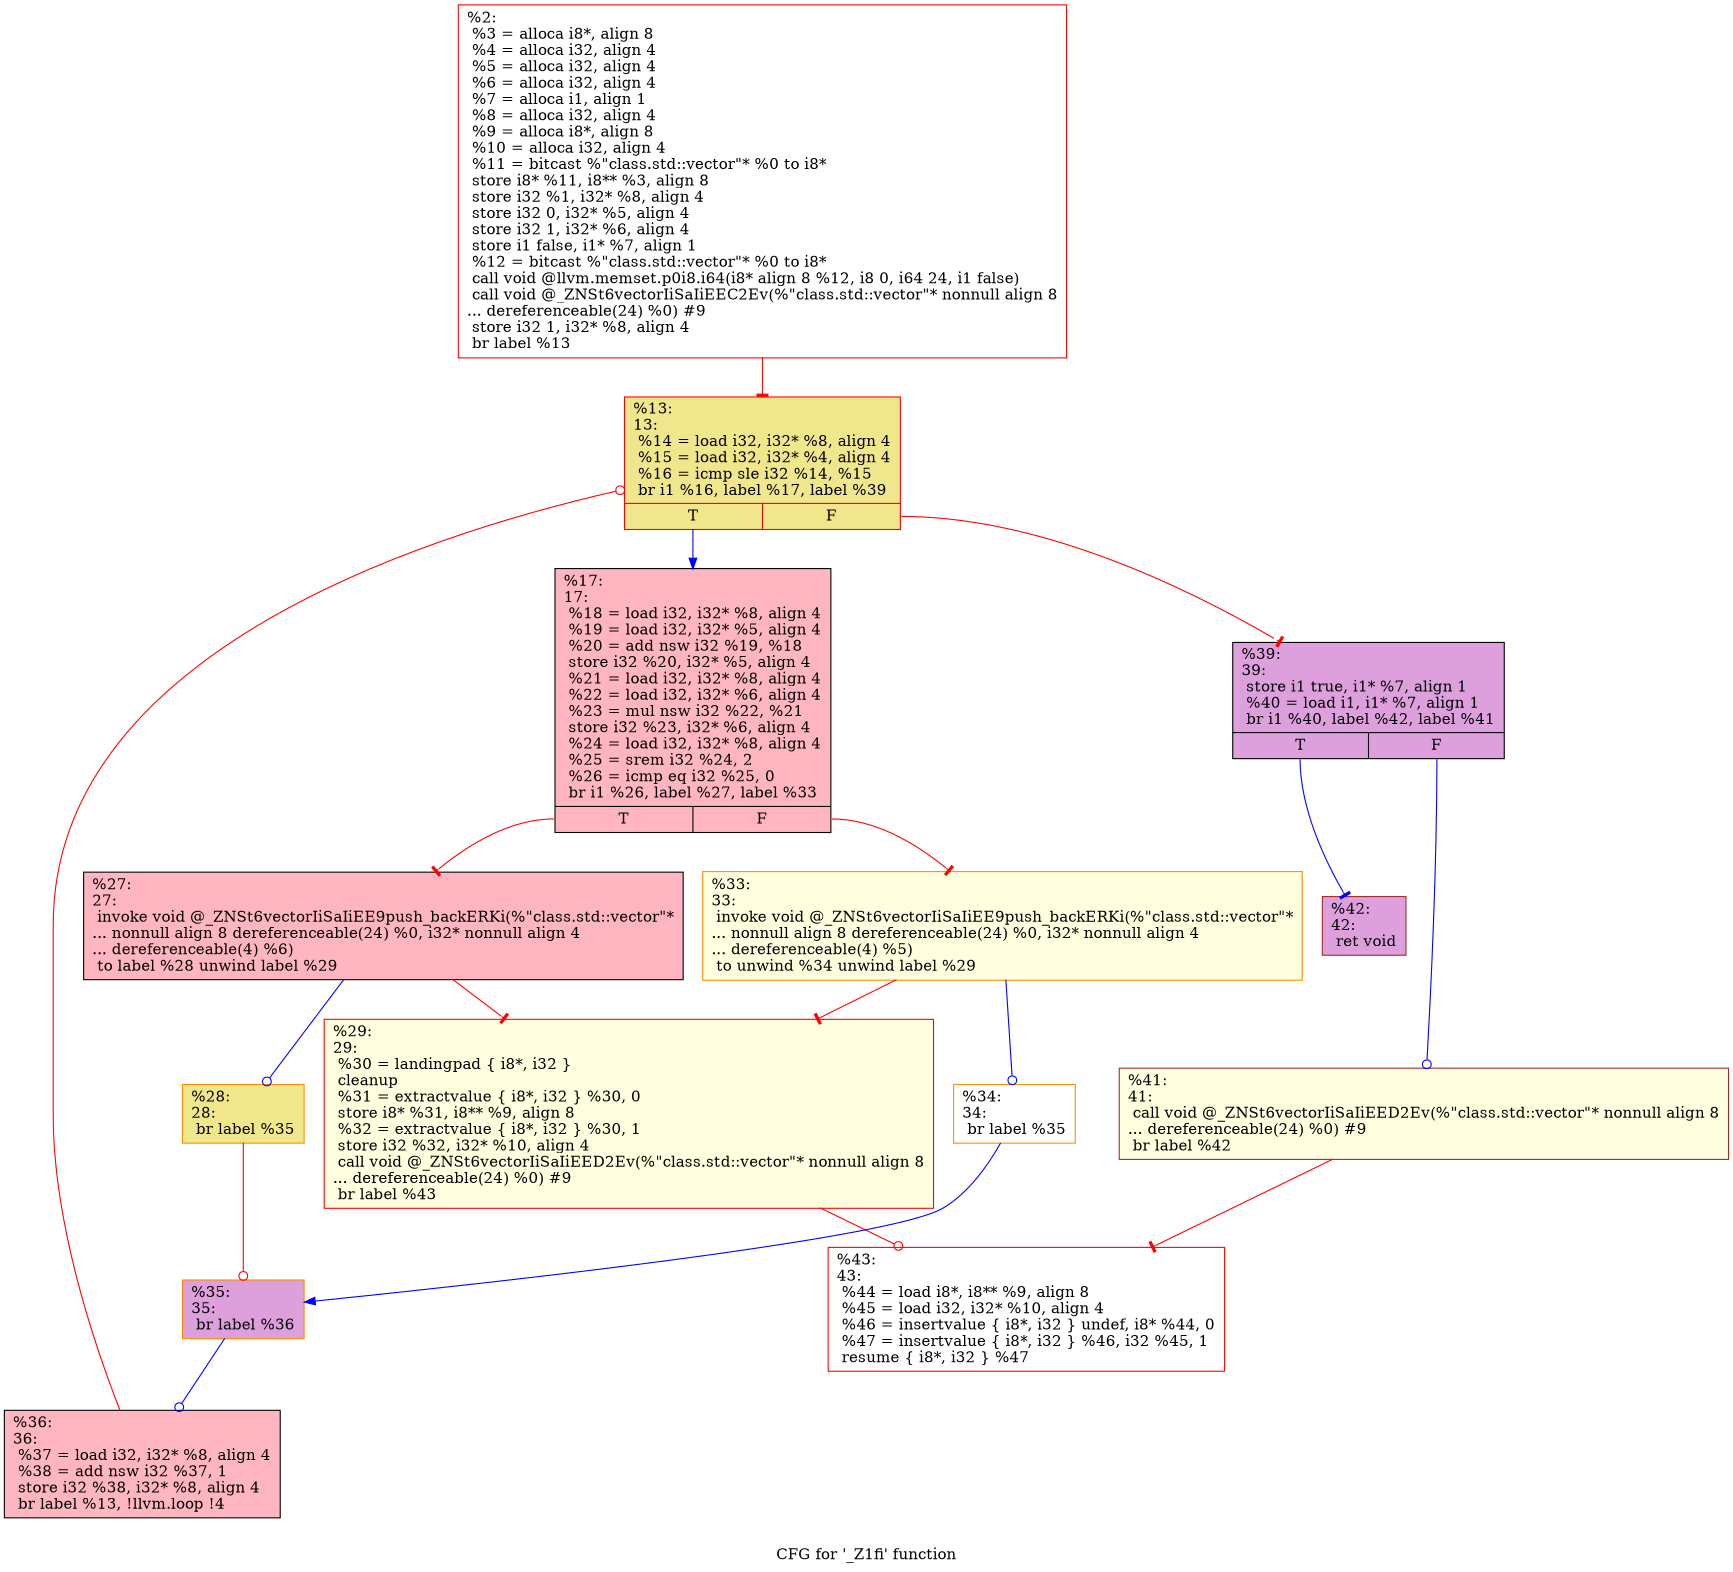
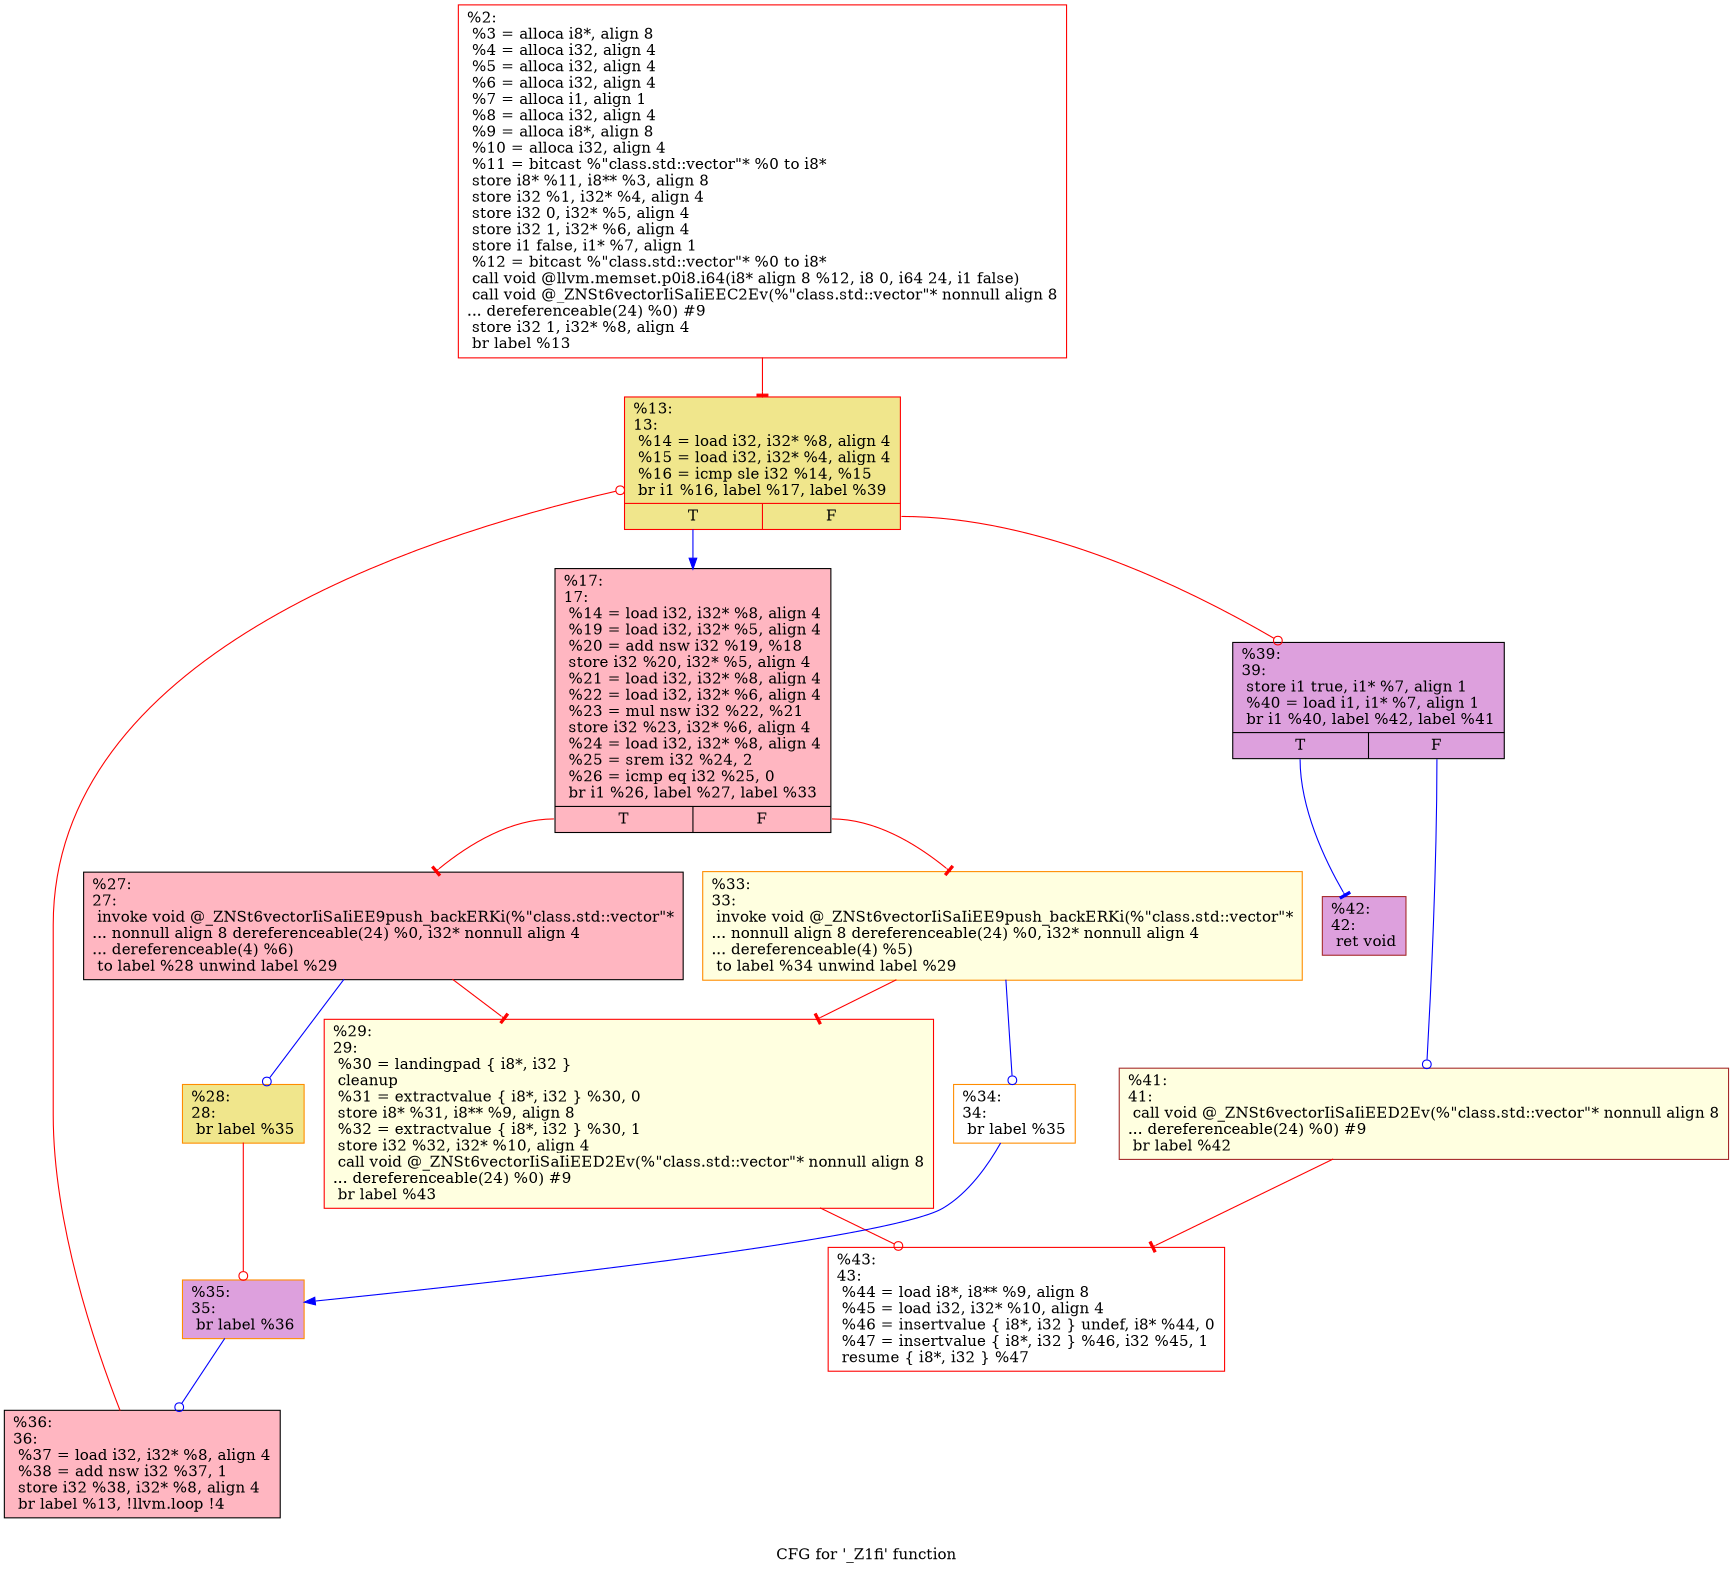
(586, 197) -> (586, 197)
(1095, 554) -> (1095, 554)
(693, 614) -> (693, 614)
(844, 966) -> (834, 966)
